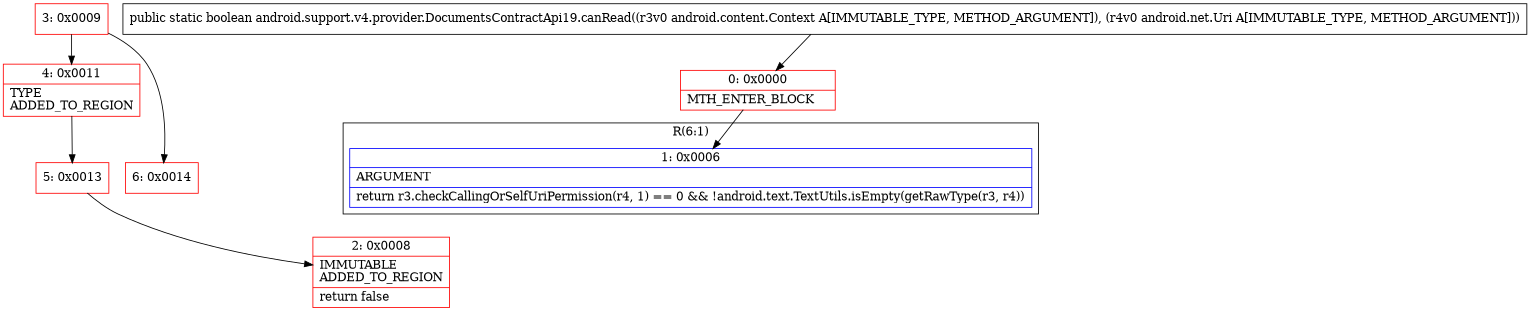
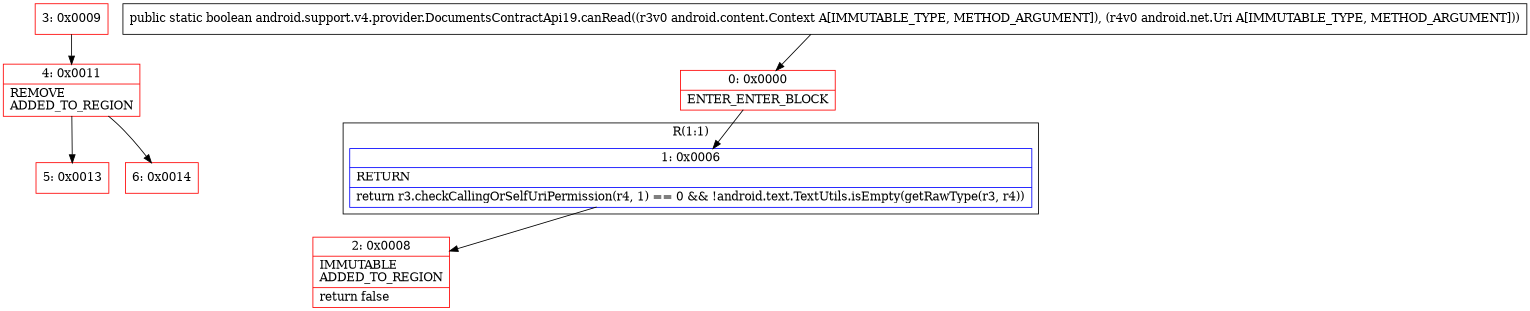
(156, 84) -> (128, 135)
(26, 94) -> (38, 94)
(751, 100) -> (758, 100)
(691, 132) -> (691, 132)
(394, 177) -> (383, 177)
(191, 241) -> (527, 228)
